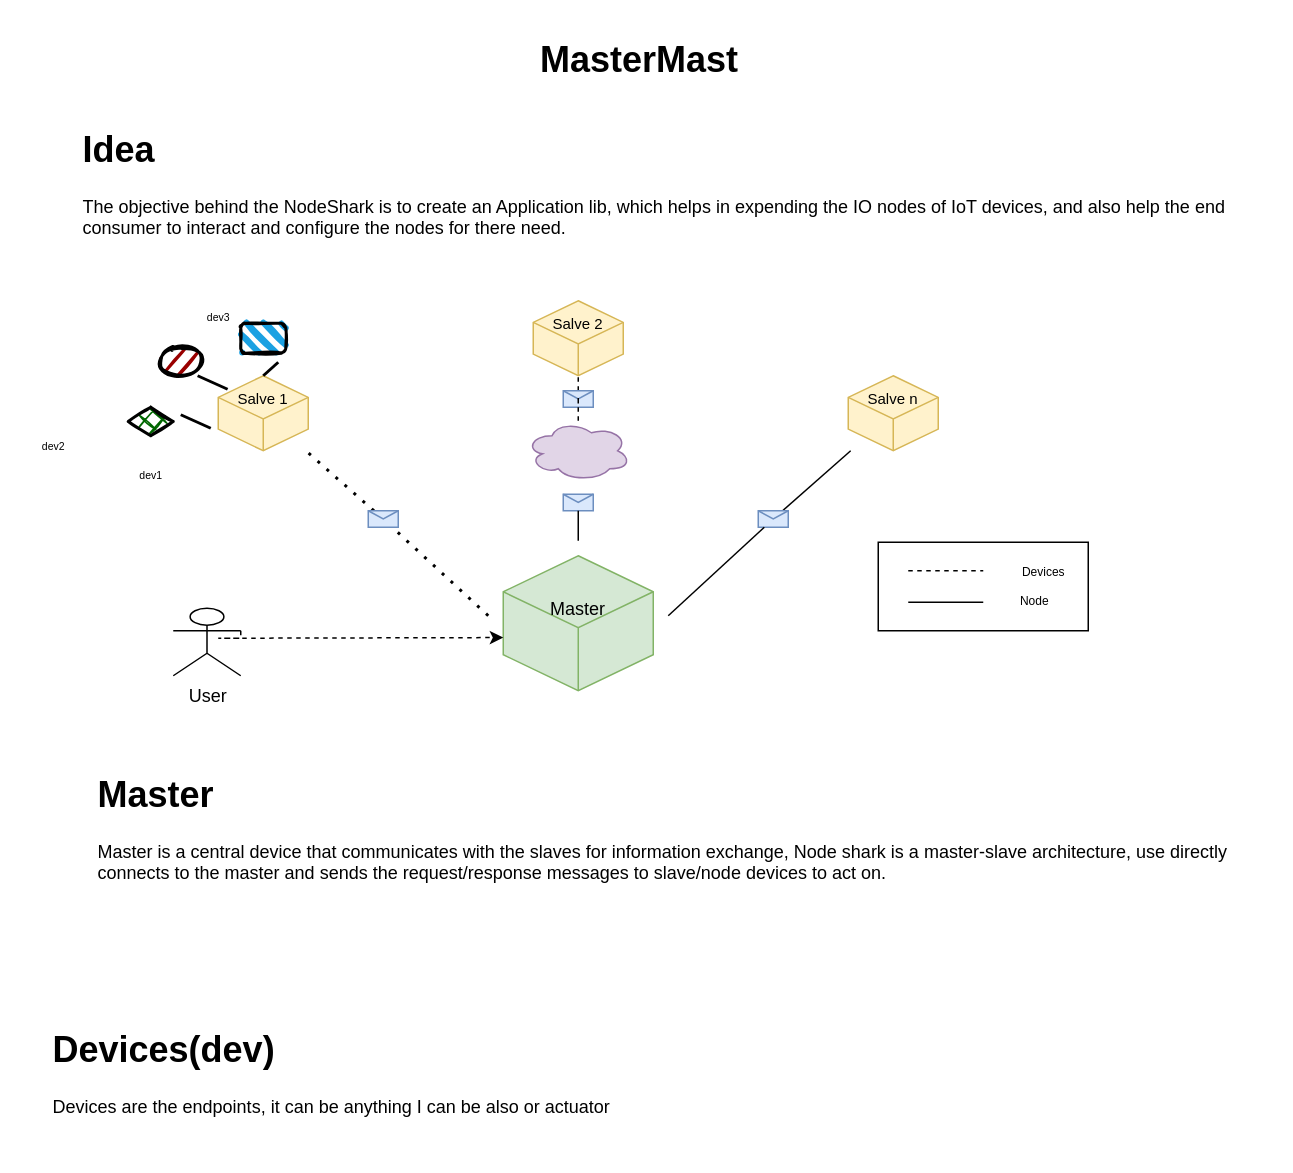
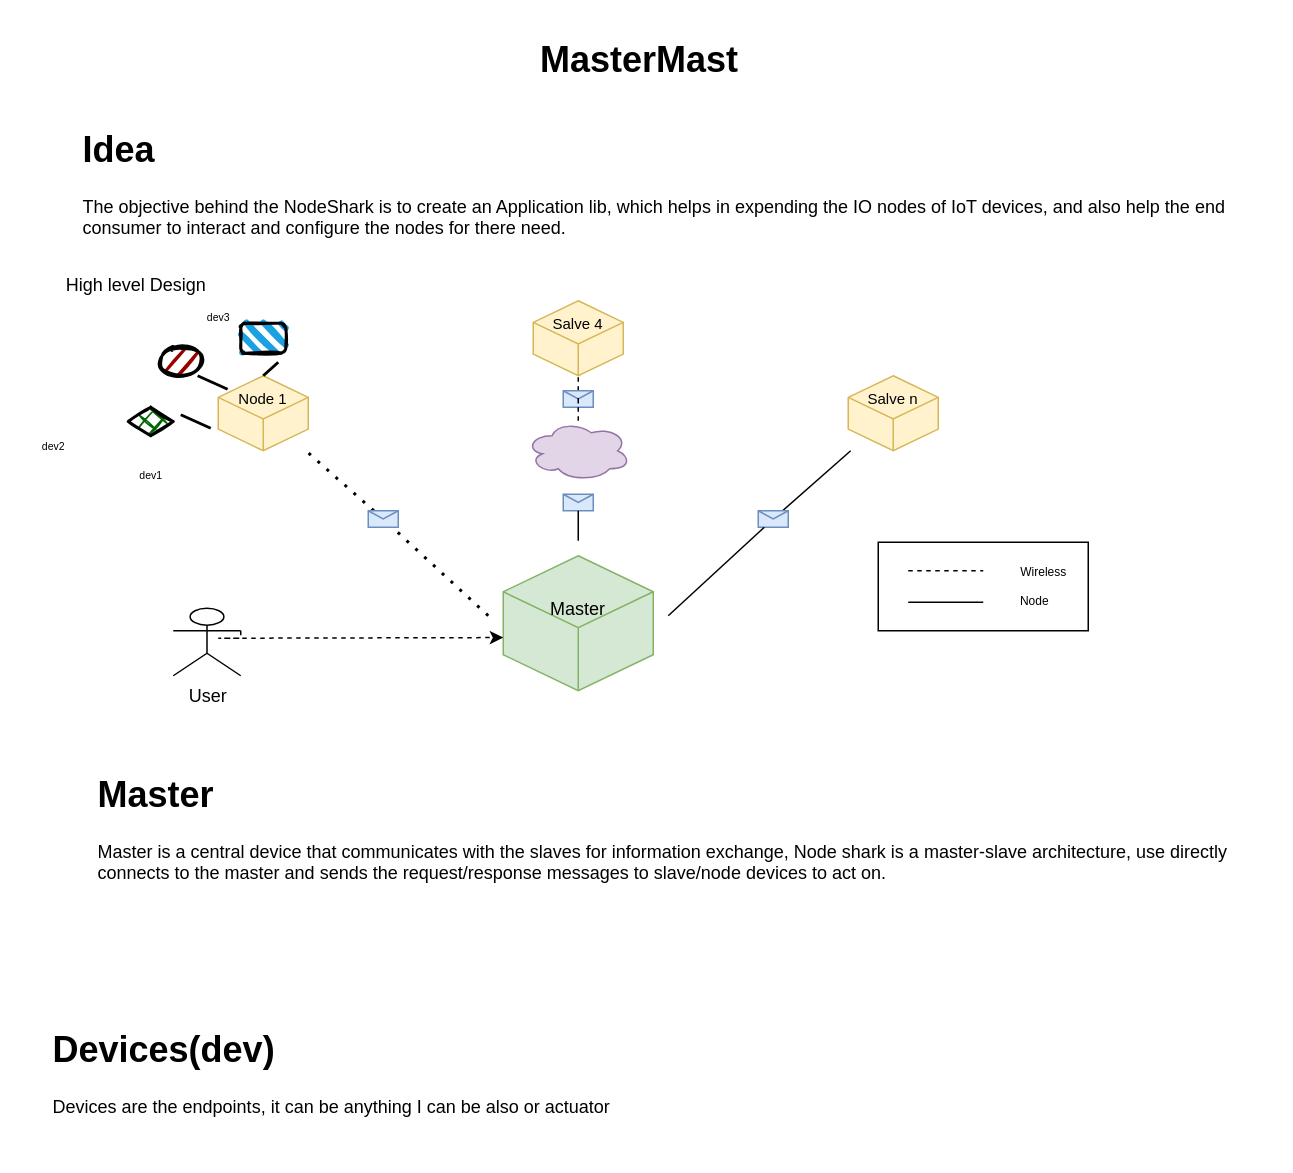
none -> (136, 286)
(578, 323) -> (578, 323)
(263, 398) -> (263, 398)
(1044, 571) -> (1044, 571)
